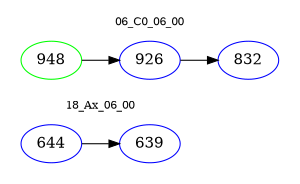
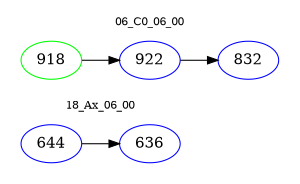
(51, 60) -> (51, 60)
(150, 60) -> (150, 60)
(150, 144) -> (150, 144)
